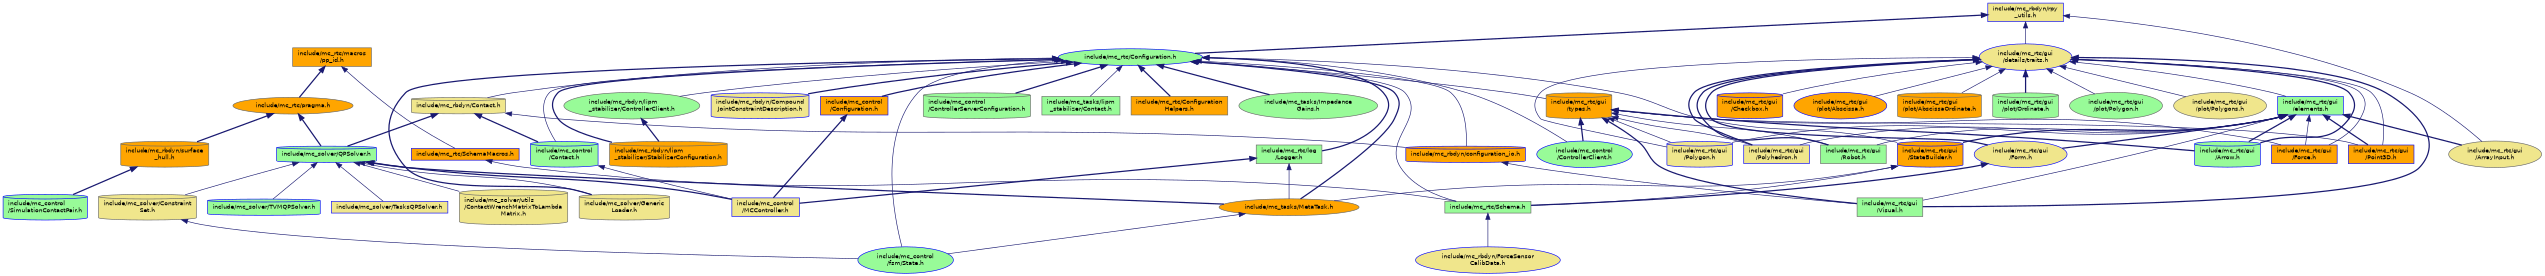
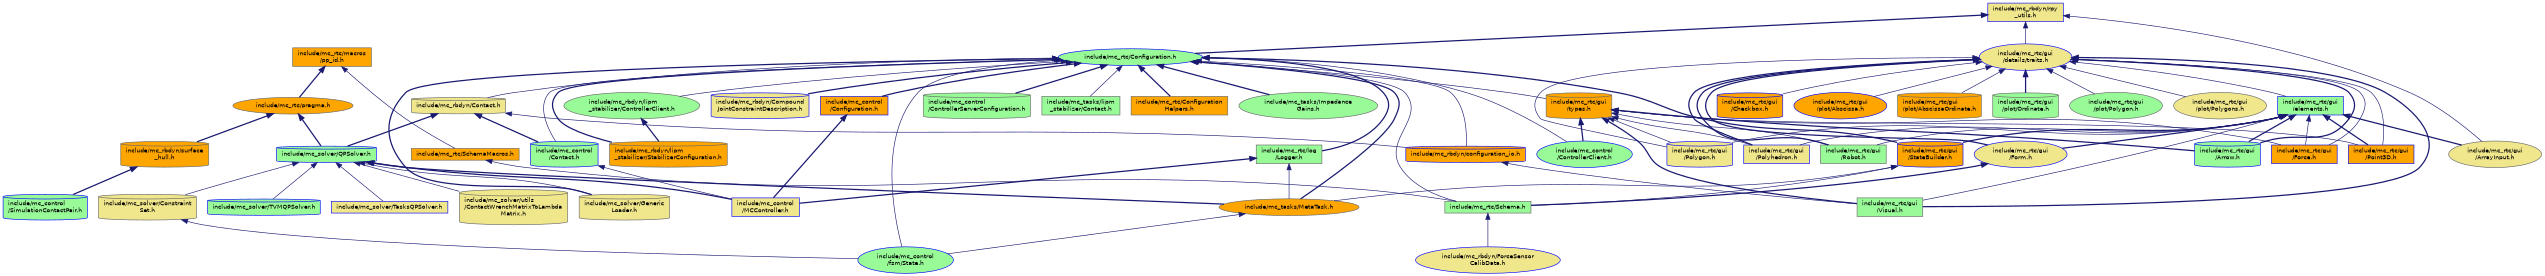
(1539, 80) -> (1539, 80)
(465, 154) -> (465, 154)
